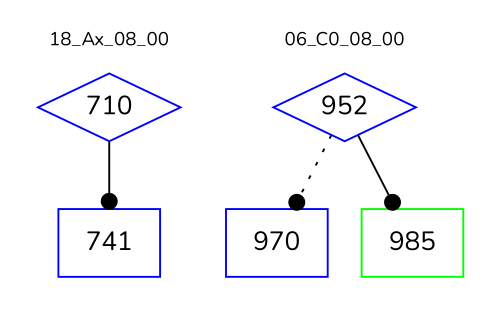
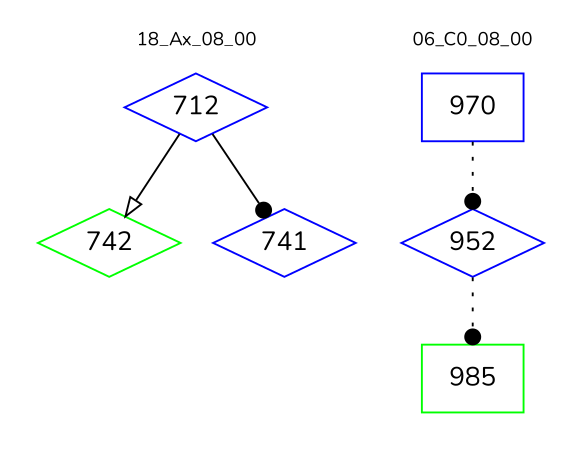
(109, 107) -> (196, 107)
(316, 165) -> (473, 168)
(373, 165) -> (473, 303)
none -> (109, 243)
(109, 243) -> (284, 243)
